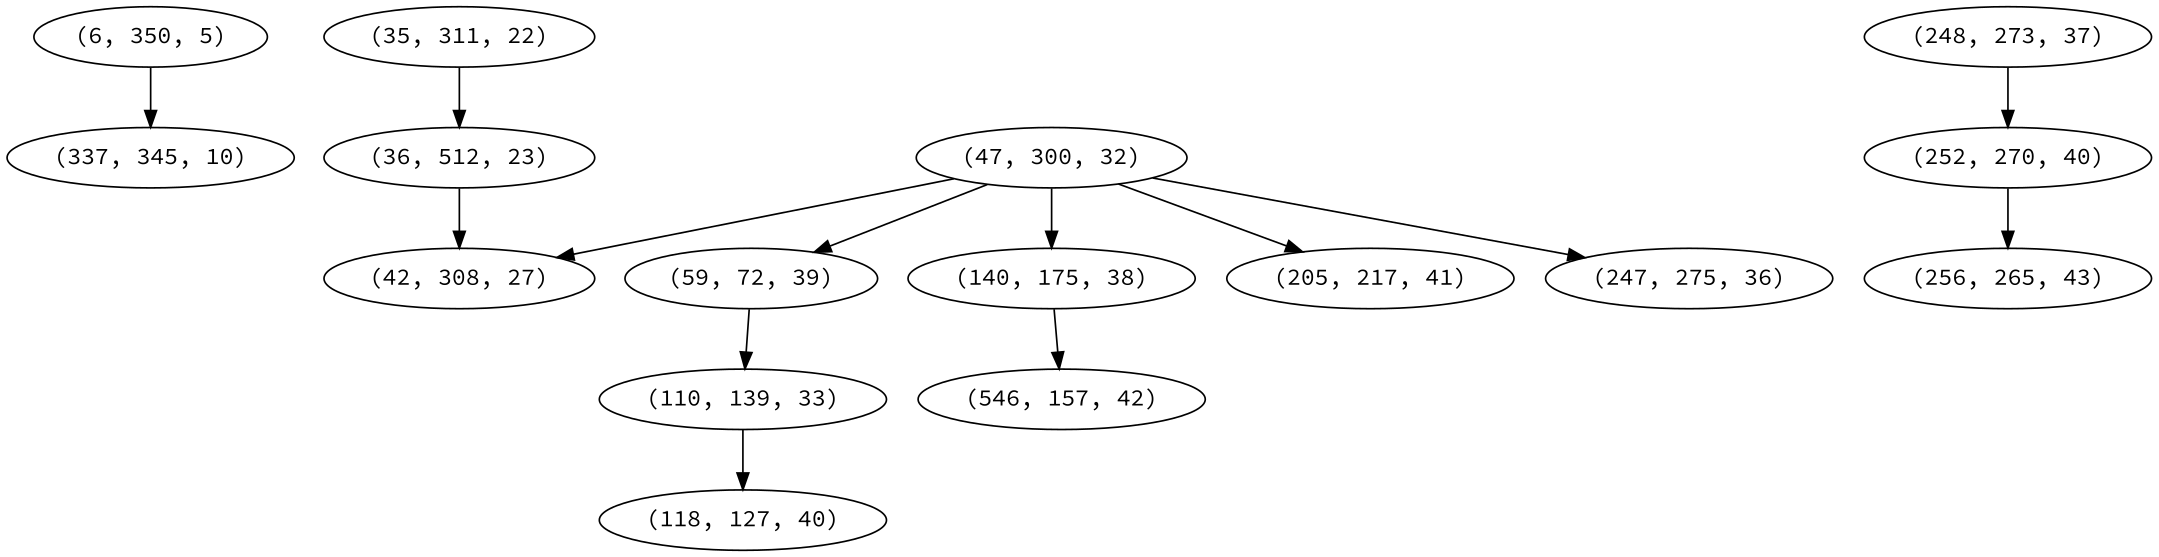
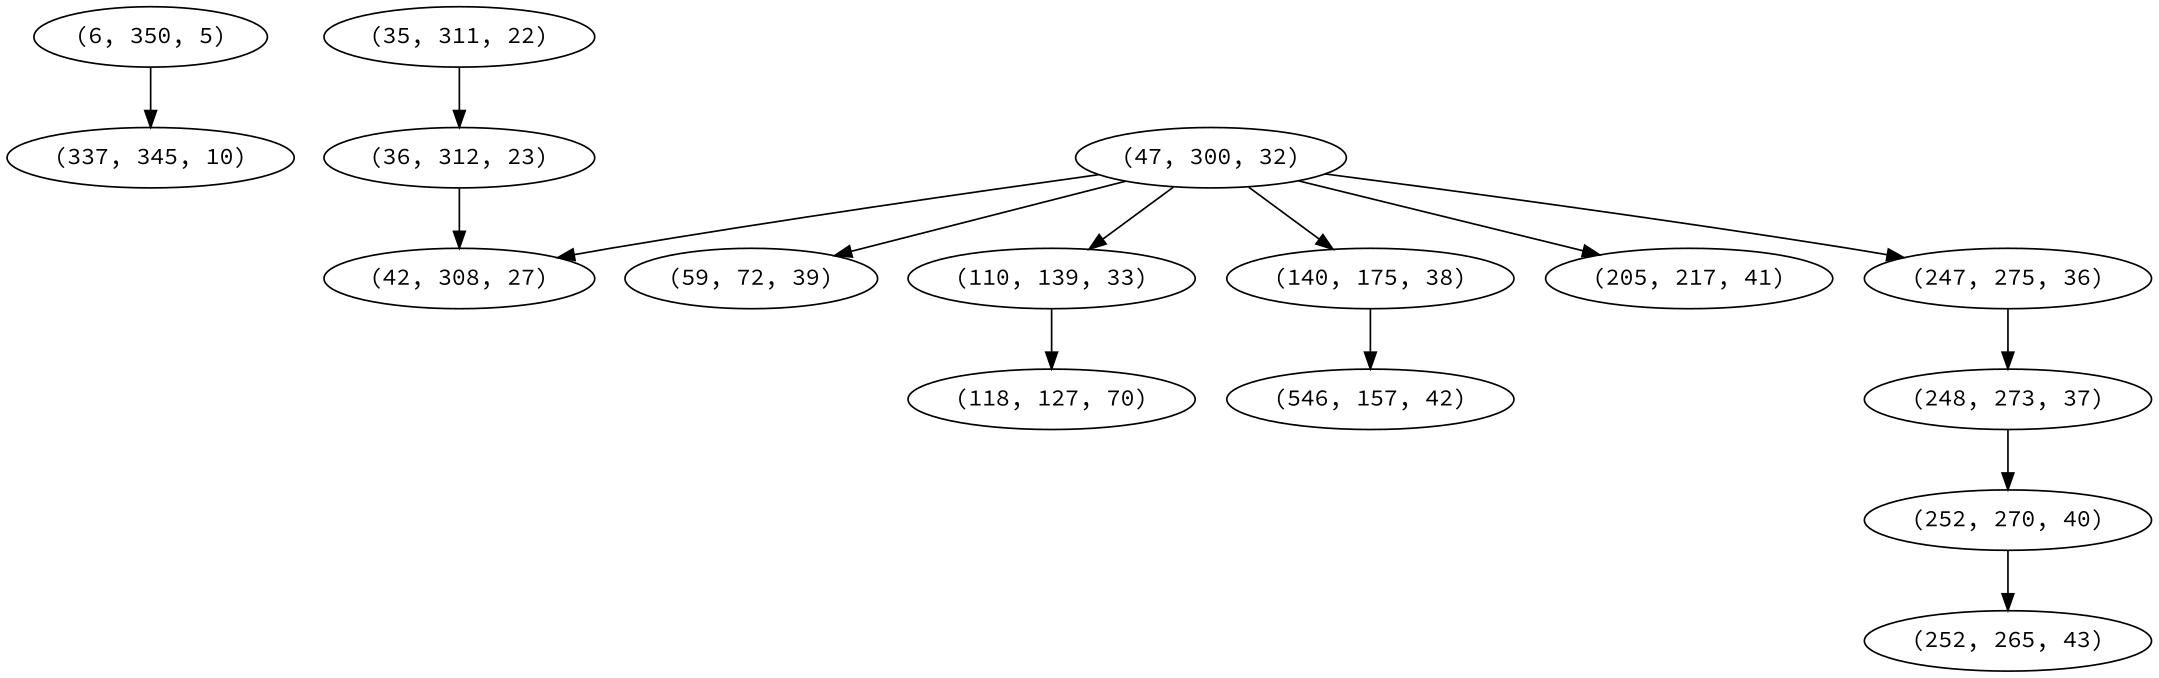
(459, 158) -> (459, 158)
(2008, 279) -> (2008, 641)
(748, 331) -> (1138, 213)
none -> (2008, 331)
(743, 520) -> (1052, 399)
